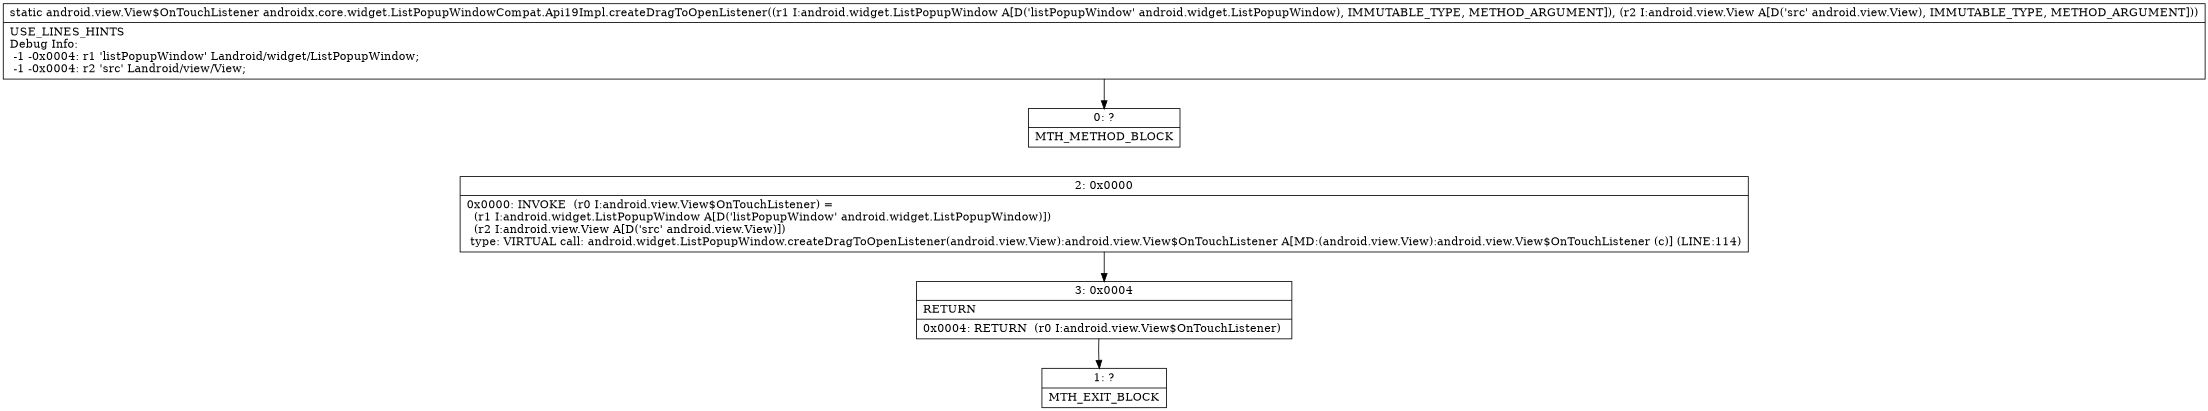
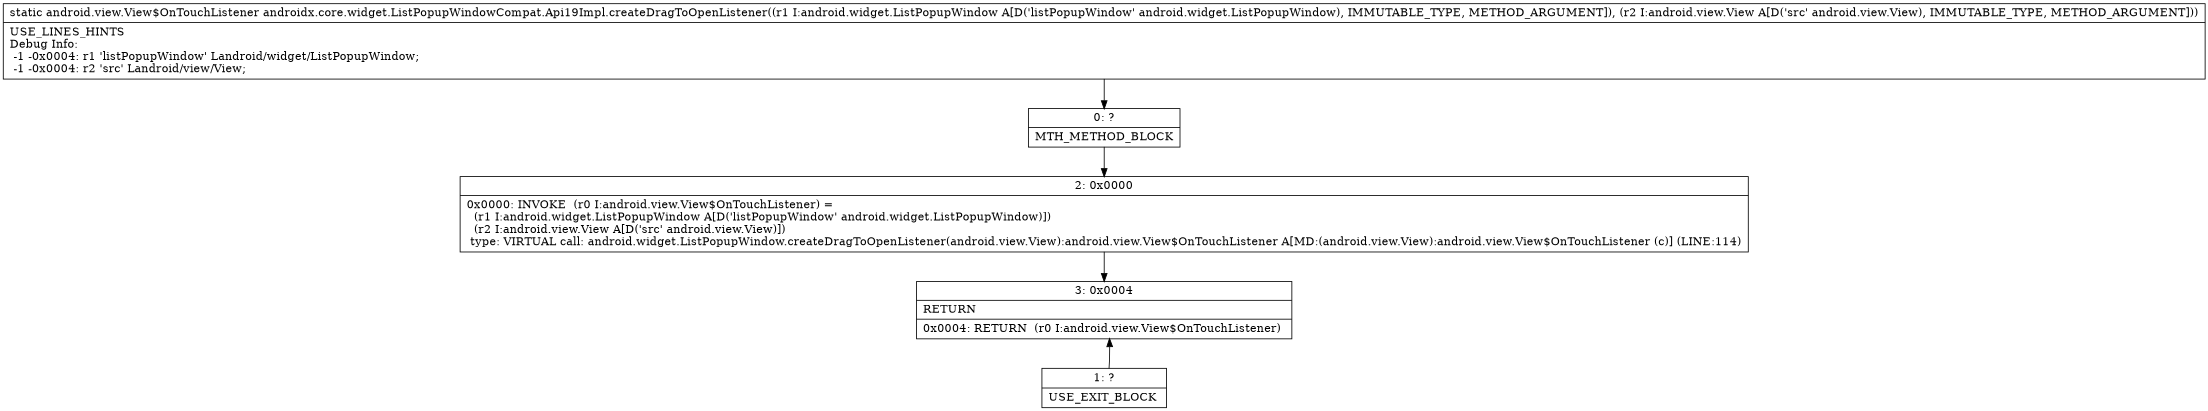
none -> (1104, 158)
(1099, 349) -> (1110, 358)
(1104, 397) -> (1103, 397)
